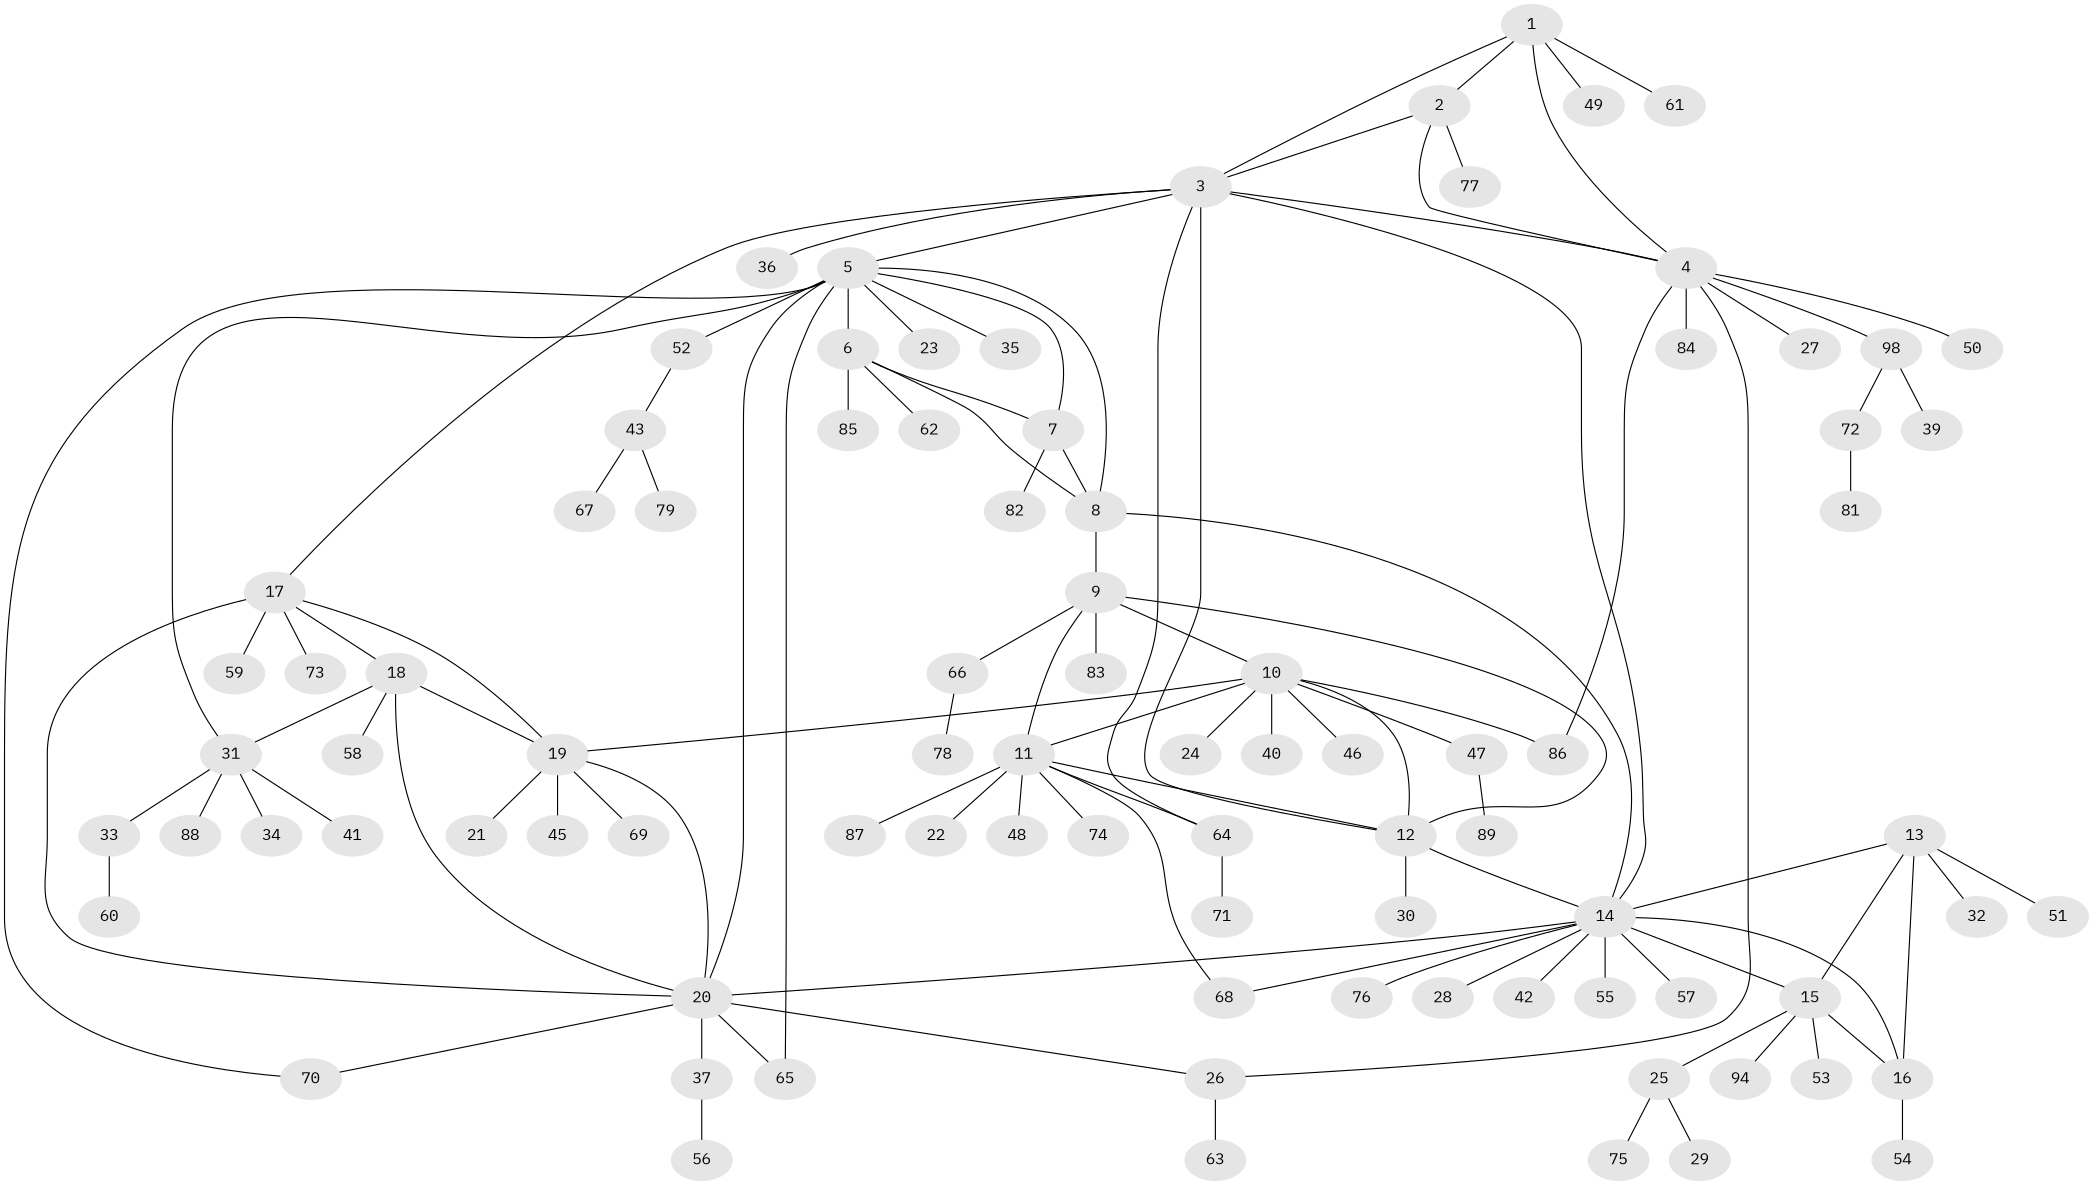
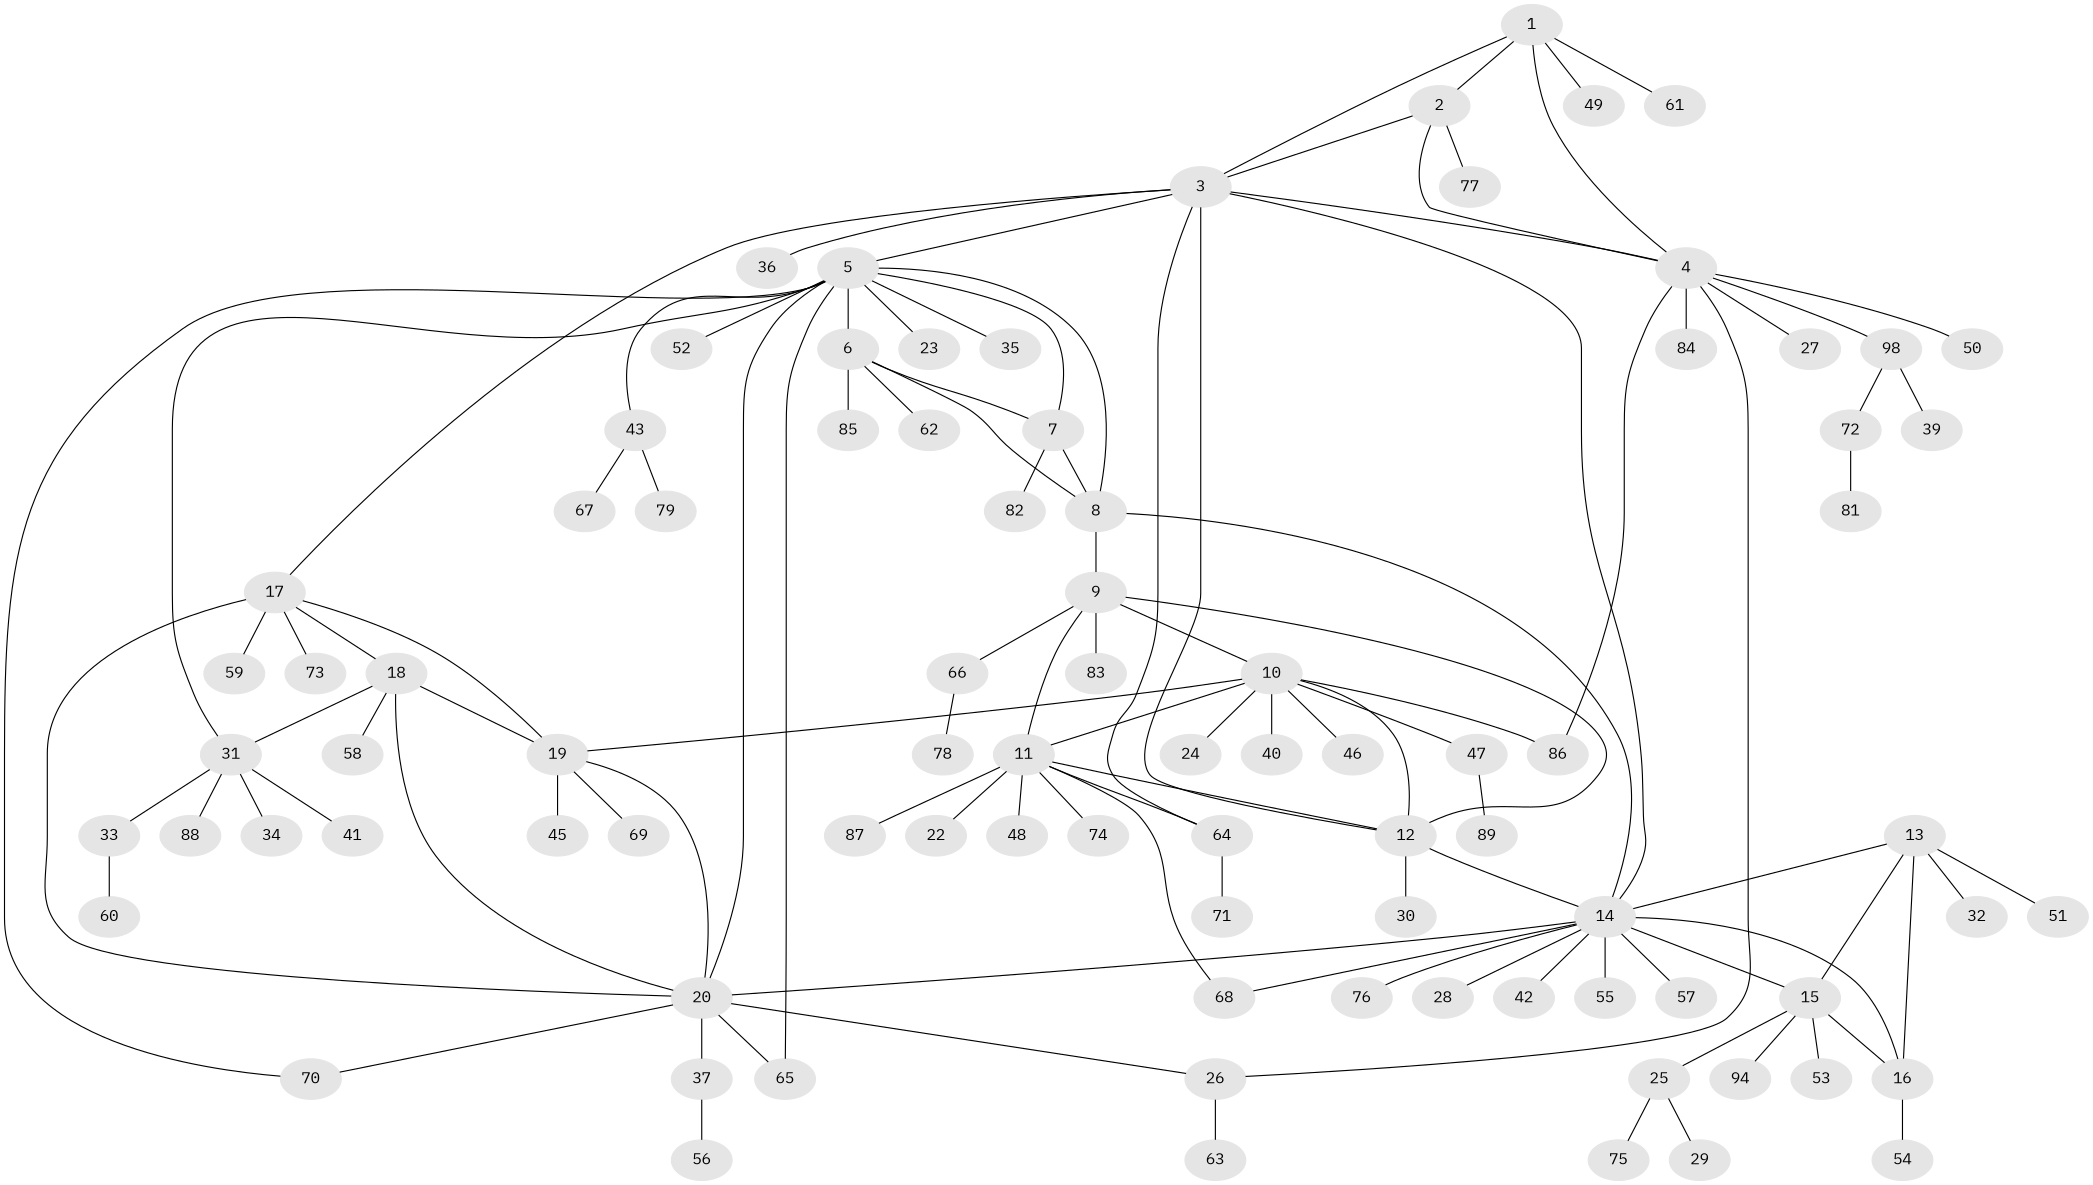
(658, 390) -> (668, 307)
(476, 836) -> none
